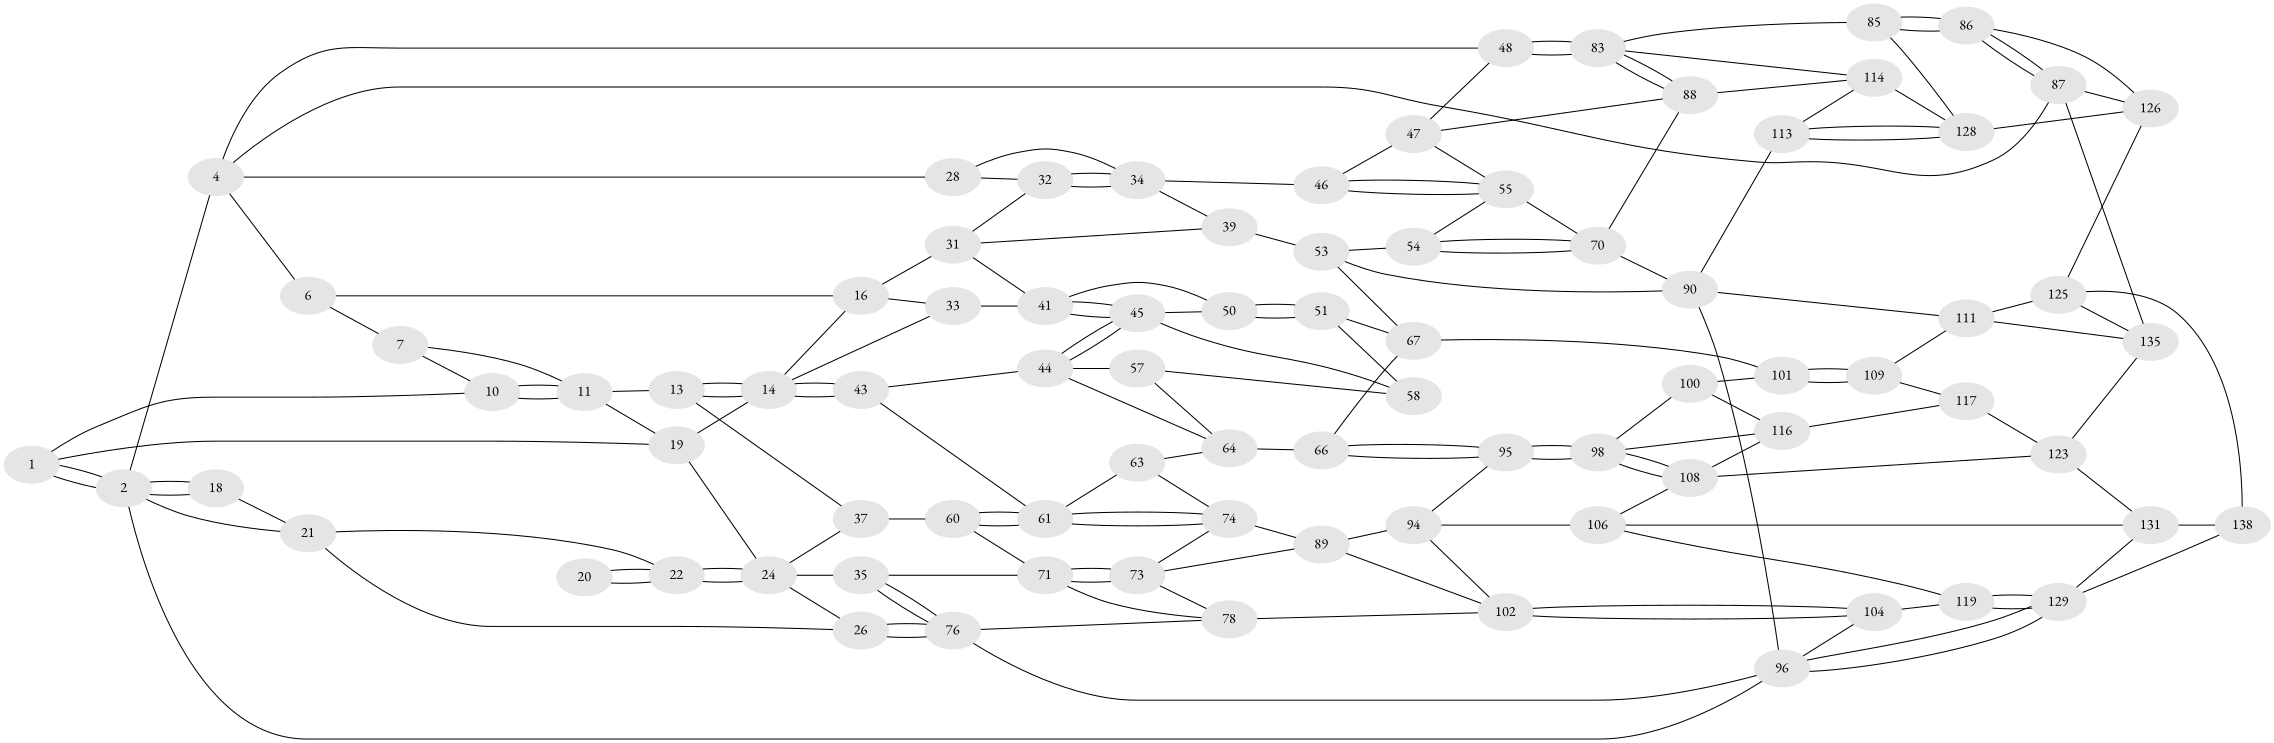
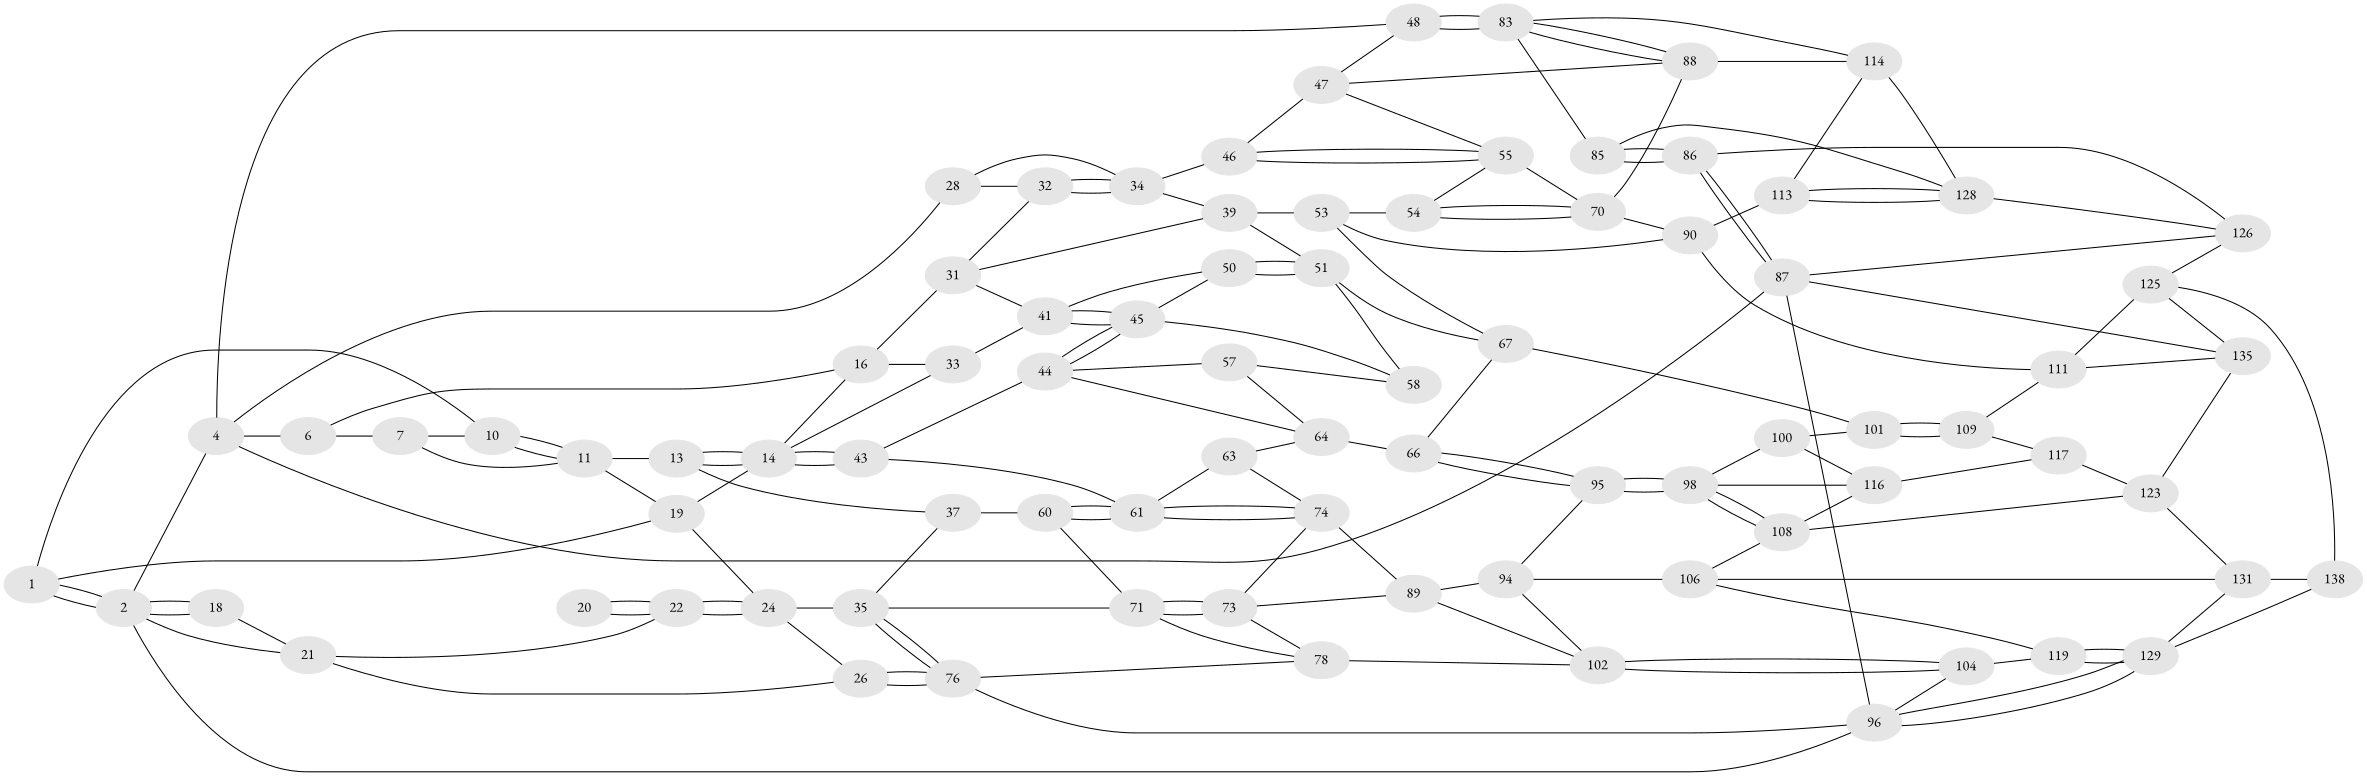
none -> (1275, 241)
(1746, 468) -> (1828, 500)
(815, 547) -> (913, 554)
